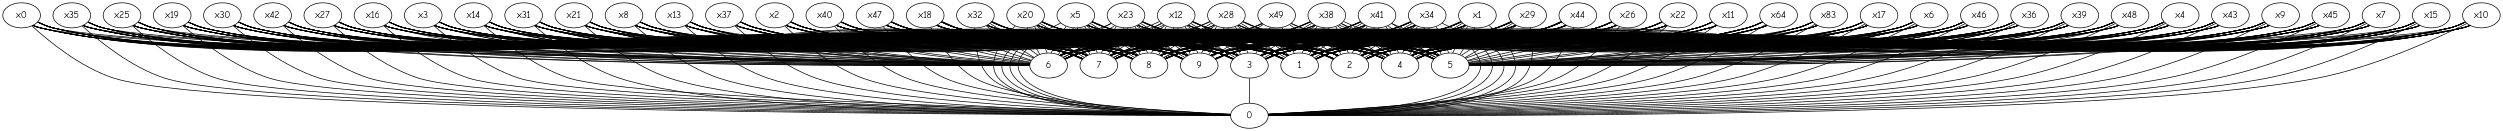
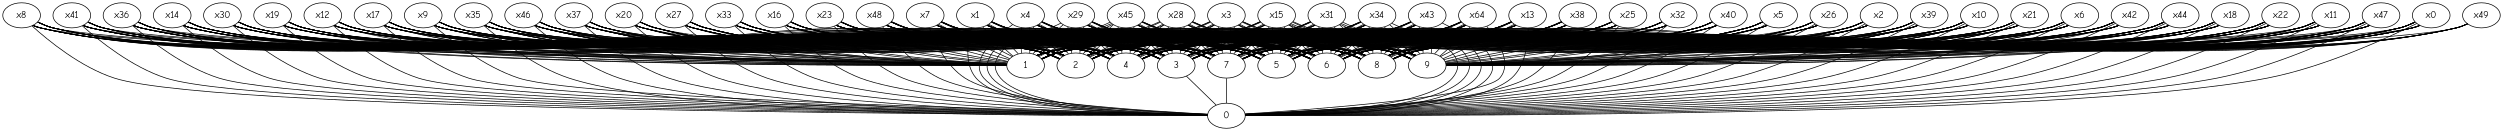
(1829, 15) -> (724, 15)
(1288, 40) -> none
(824, 102) -> (1226, 91)
